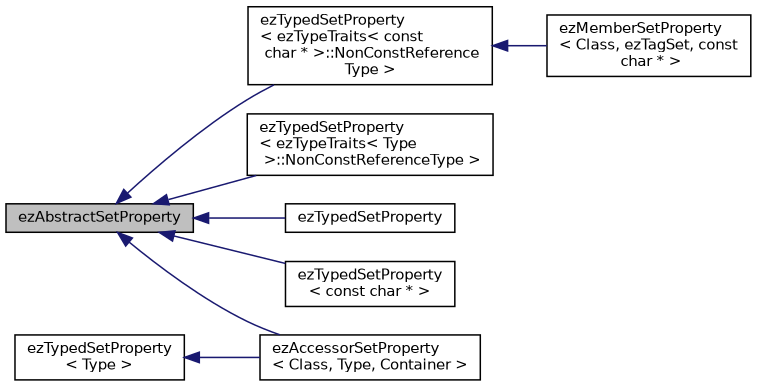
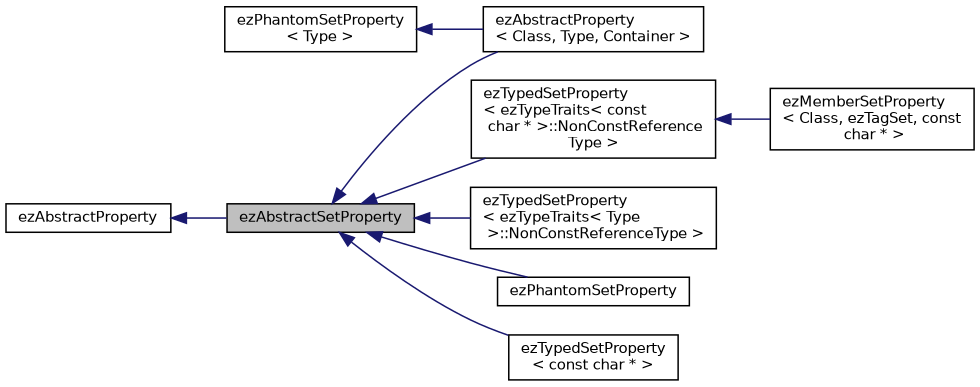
none -> (88, 218)
(370, 218) -> (593, 291)
(100, 357) -> (321, 29)
(370, 357) -> (593, 29)
